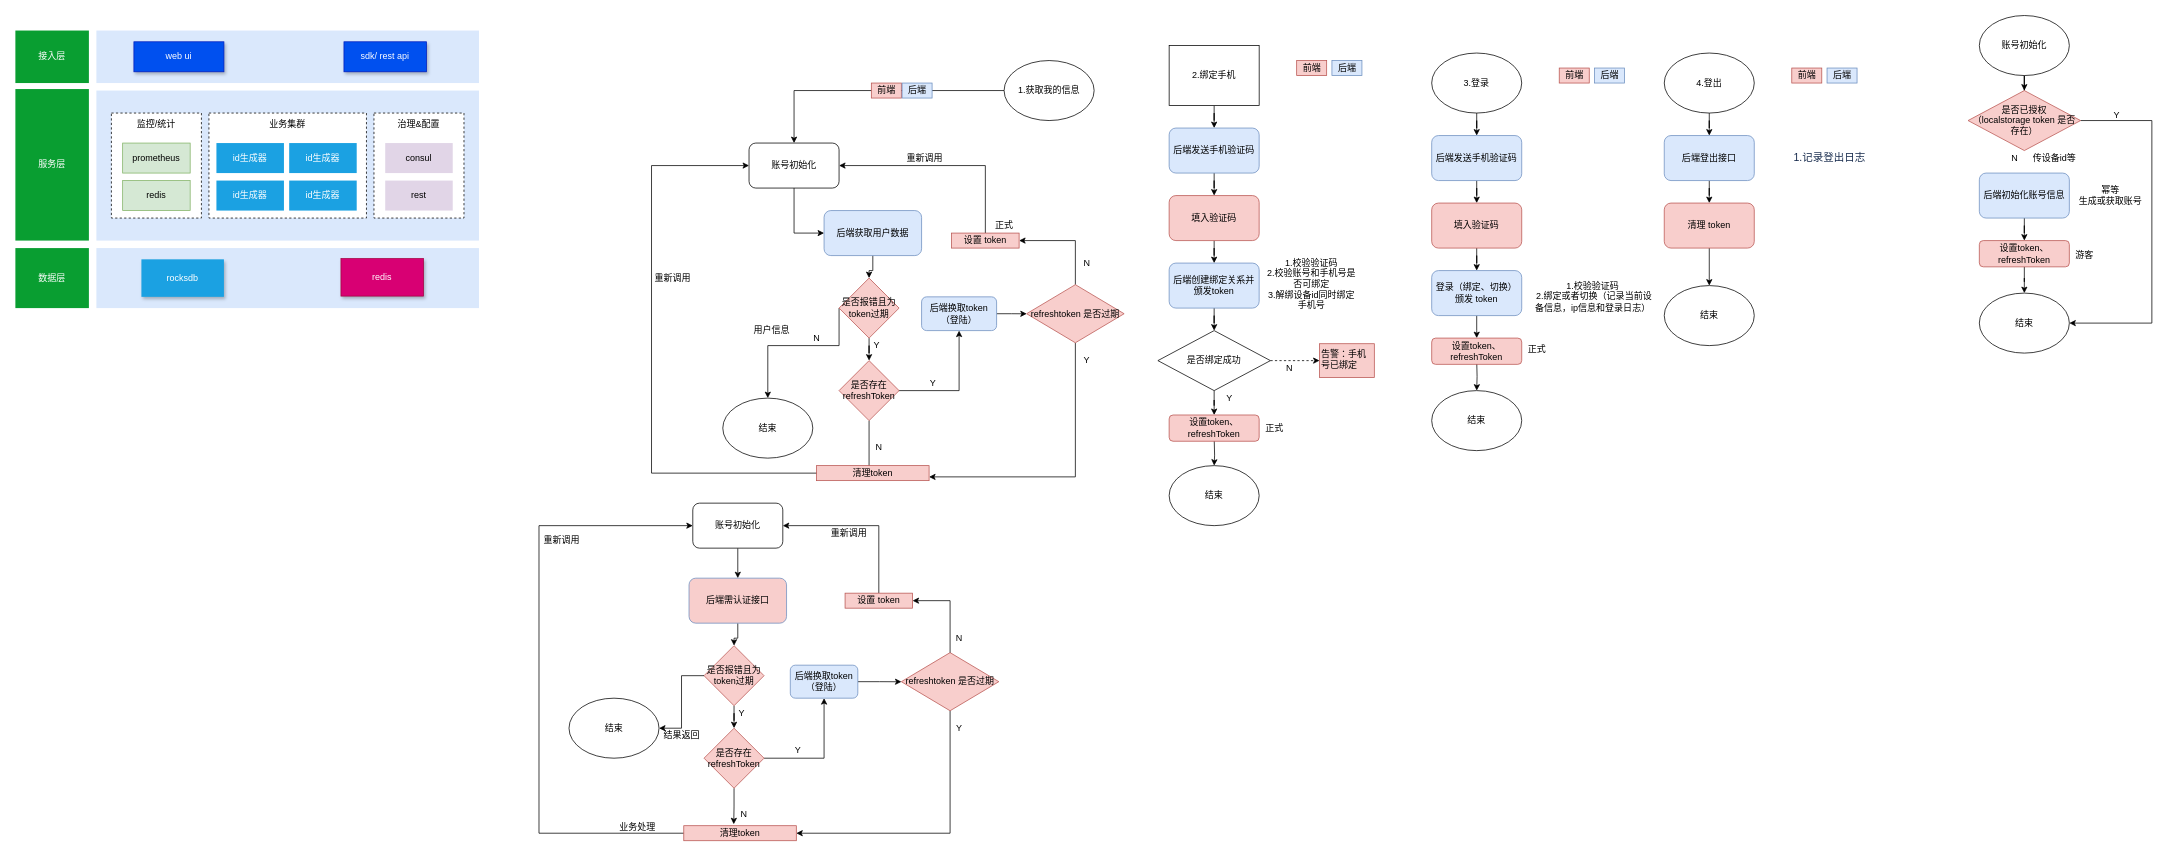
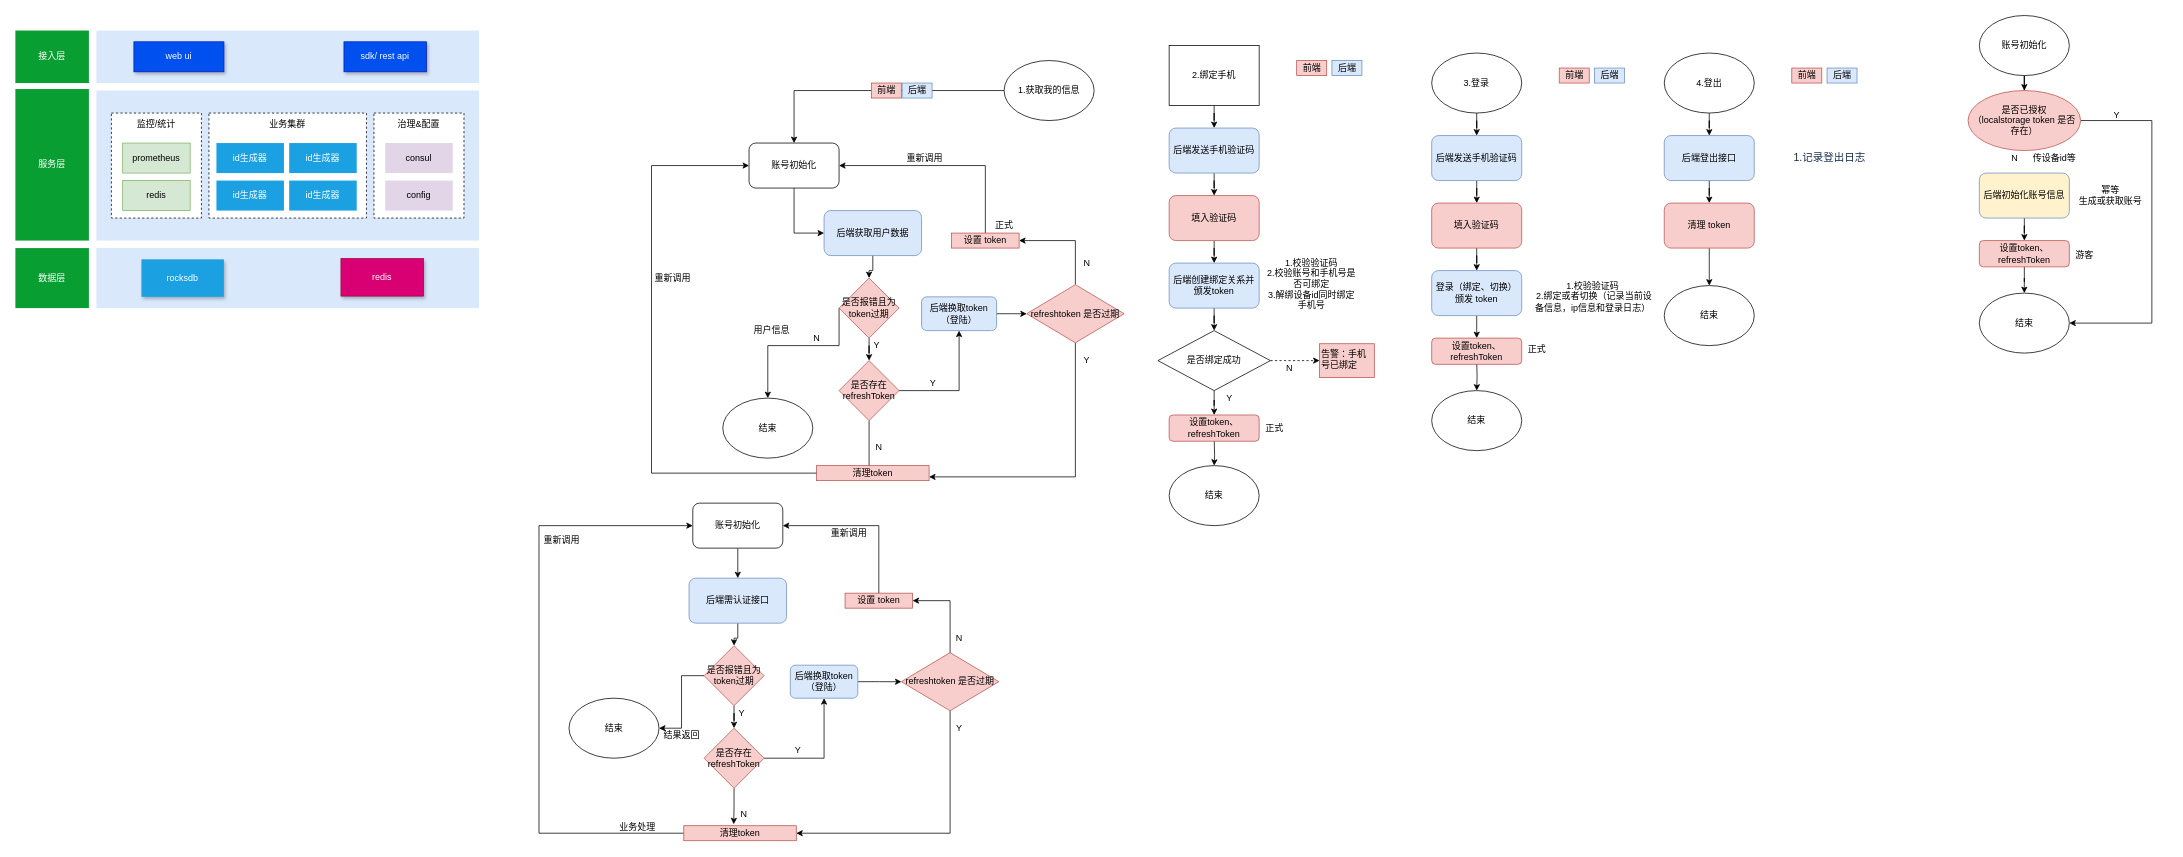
(2024, 120) -> (2024, 120)
(419, 195) -> (419, 195)
(2024, 195) -> (2024, 195)
(738, 600) -> (738, 600)
